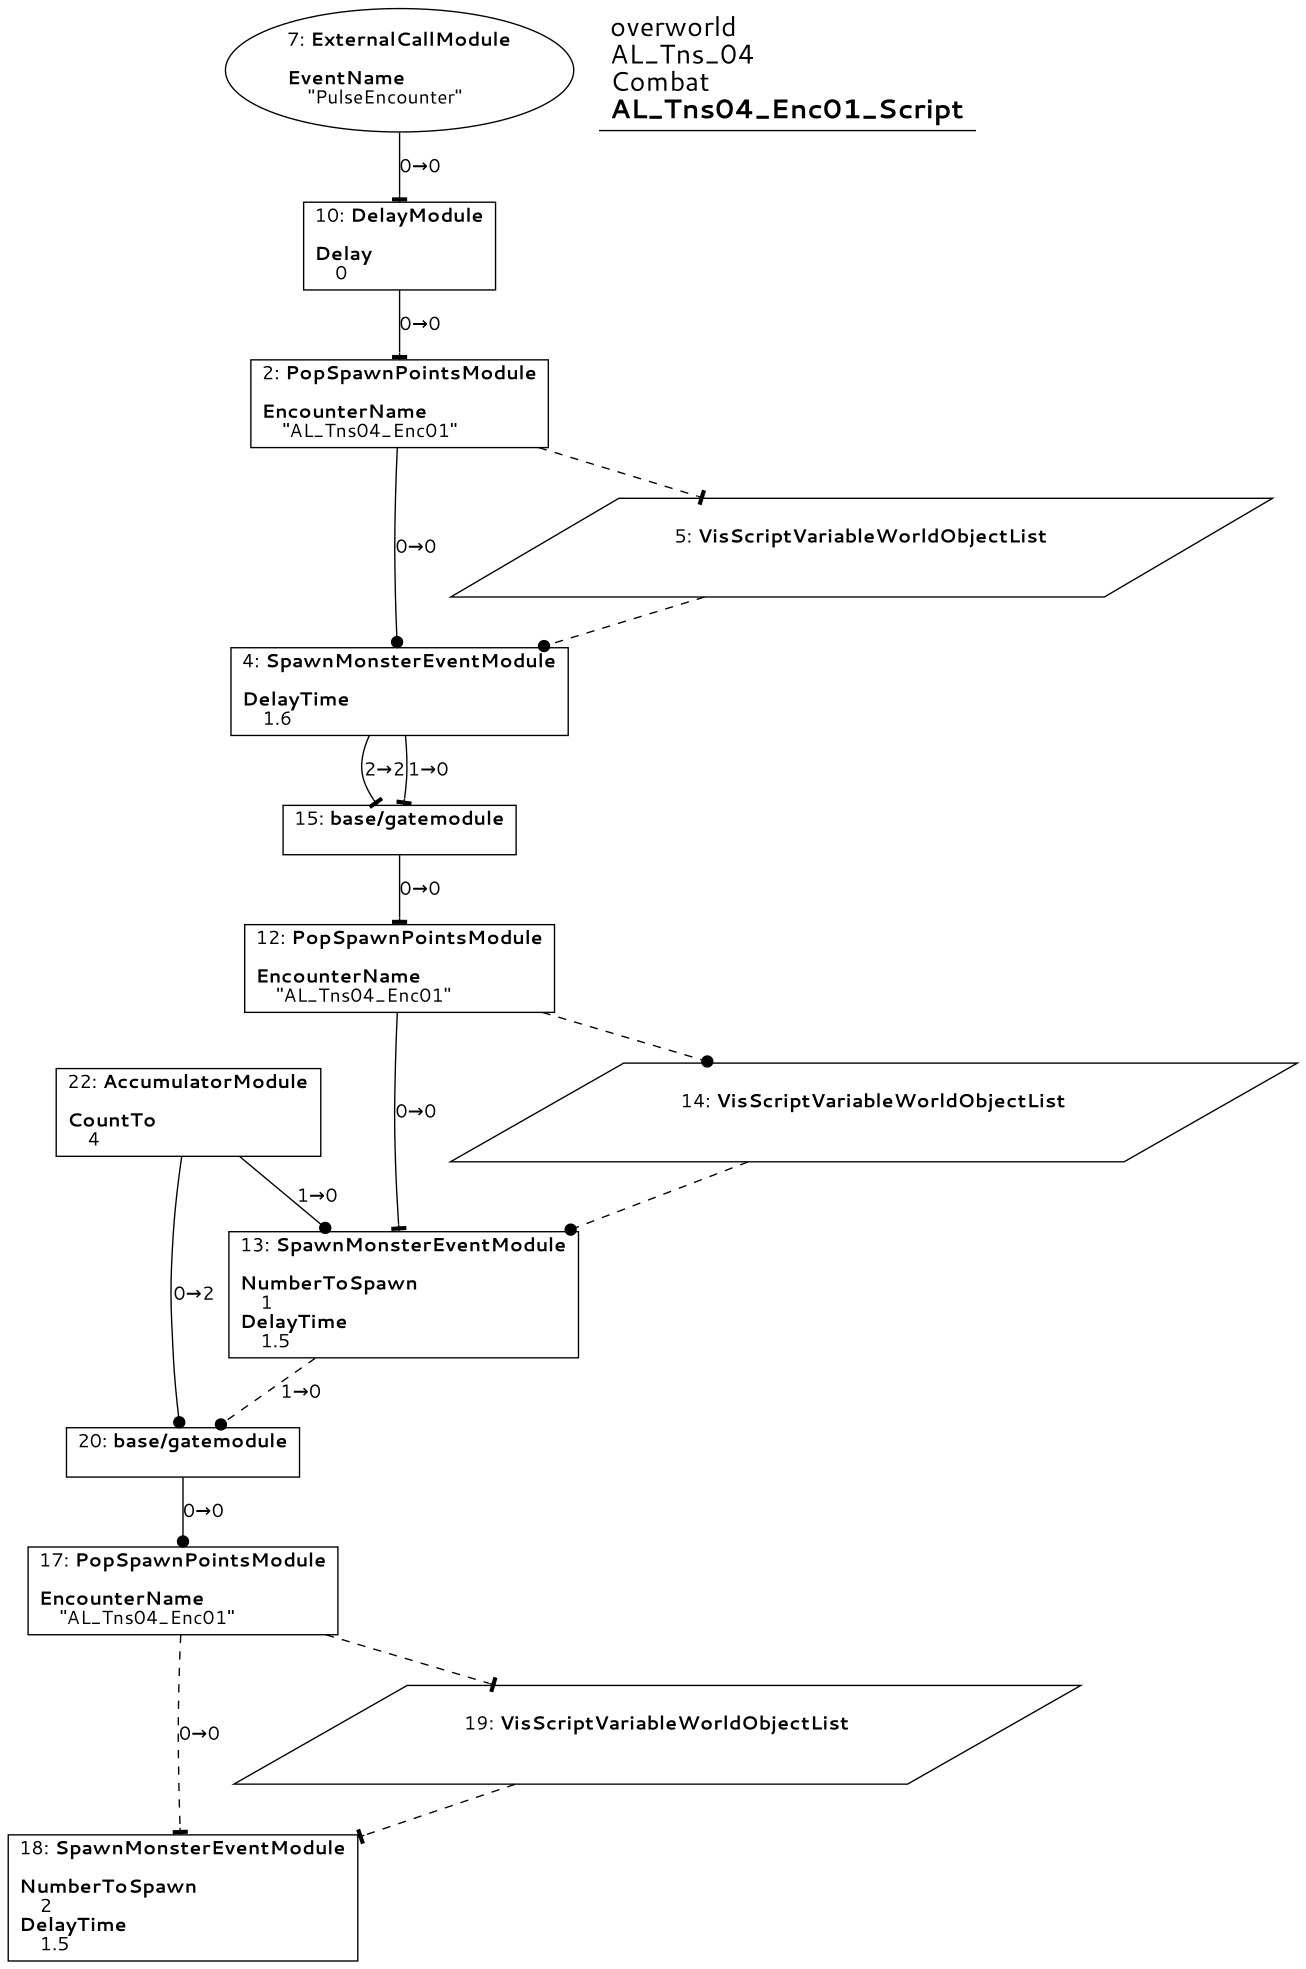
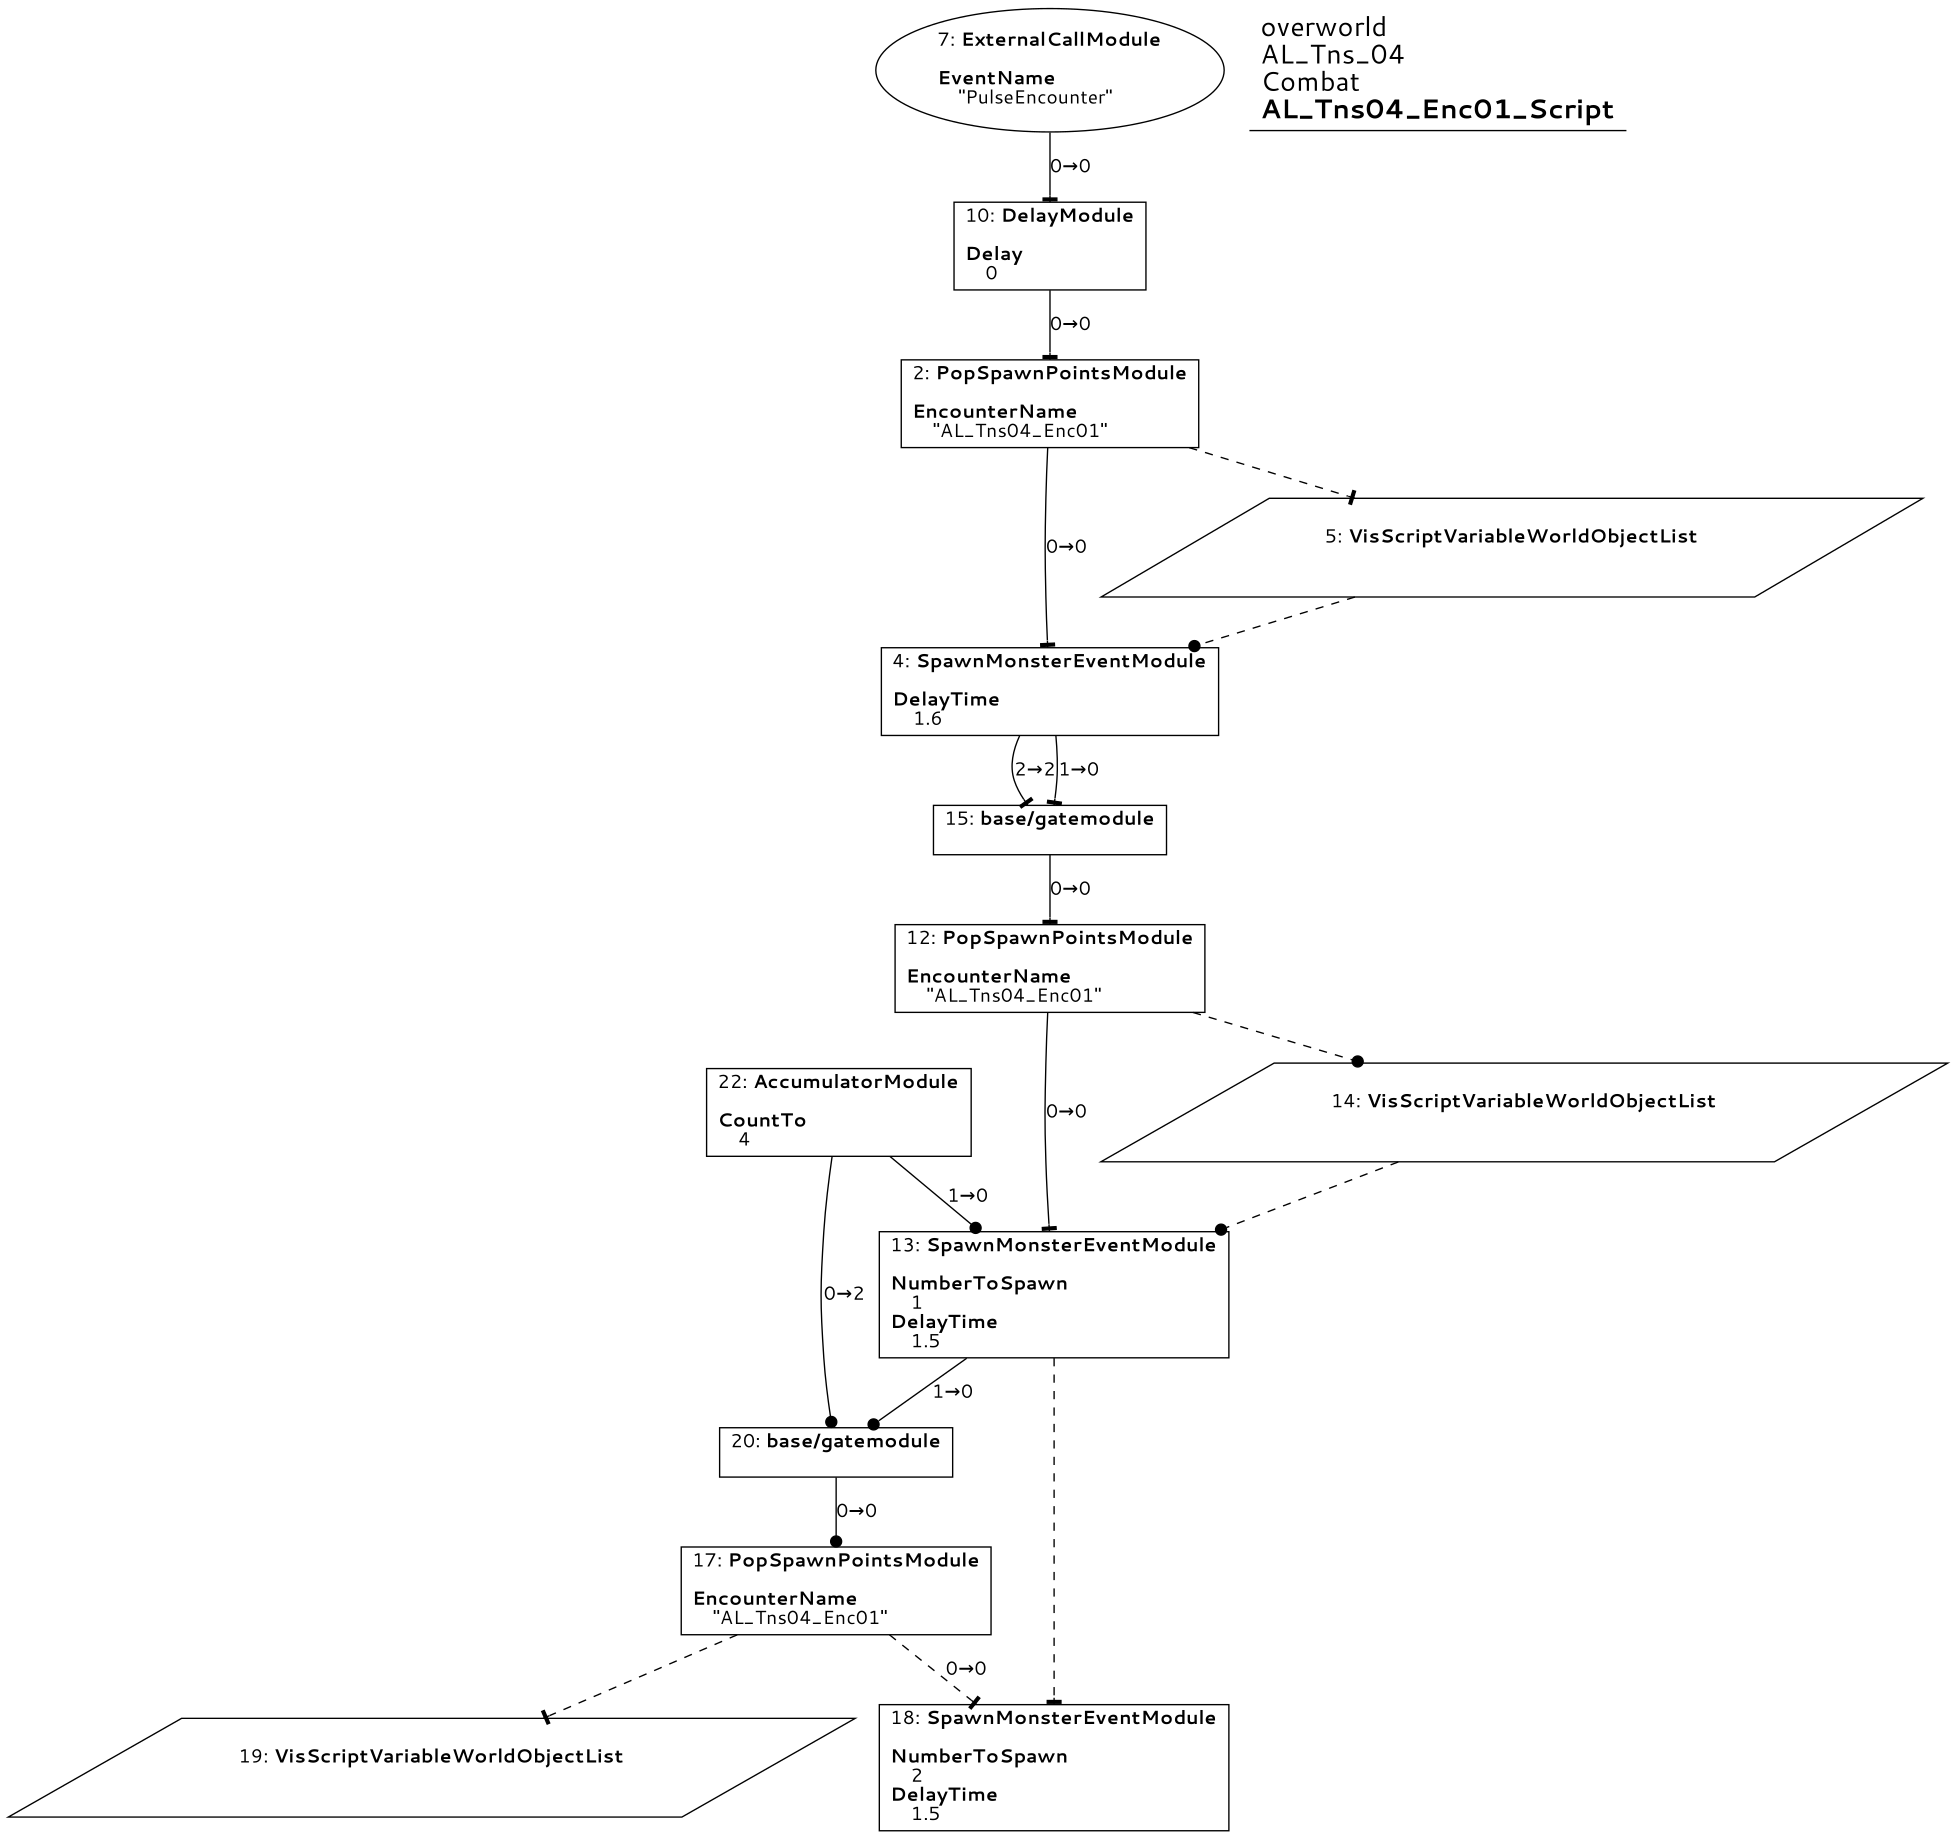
(395, 542) -> (1045, 544)
(270, 1390) -> (923, 1390)
(440, 1810) -> (1054, 1528)
